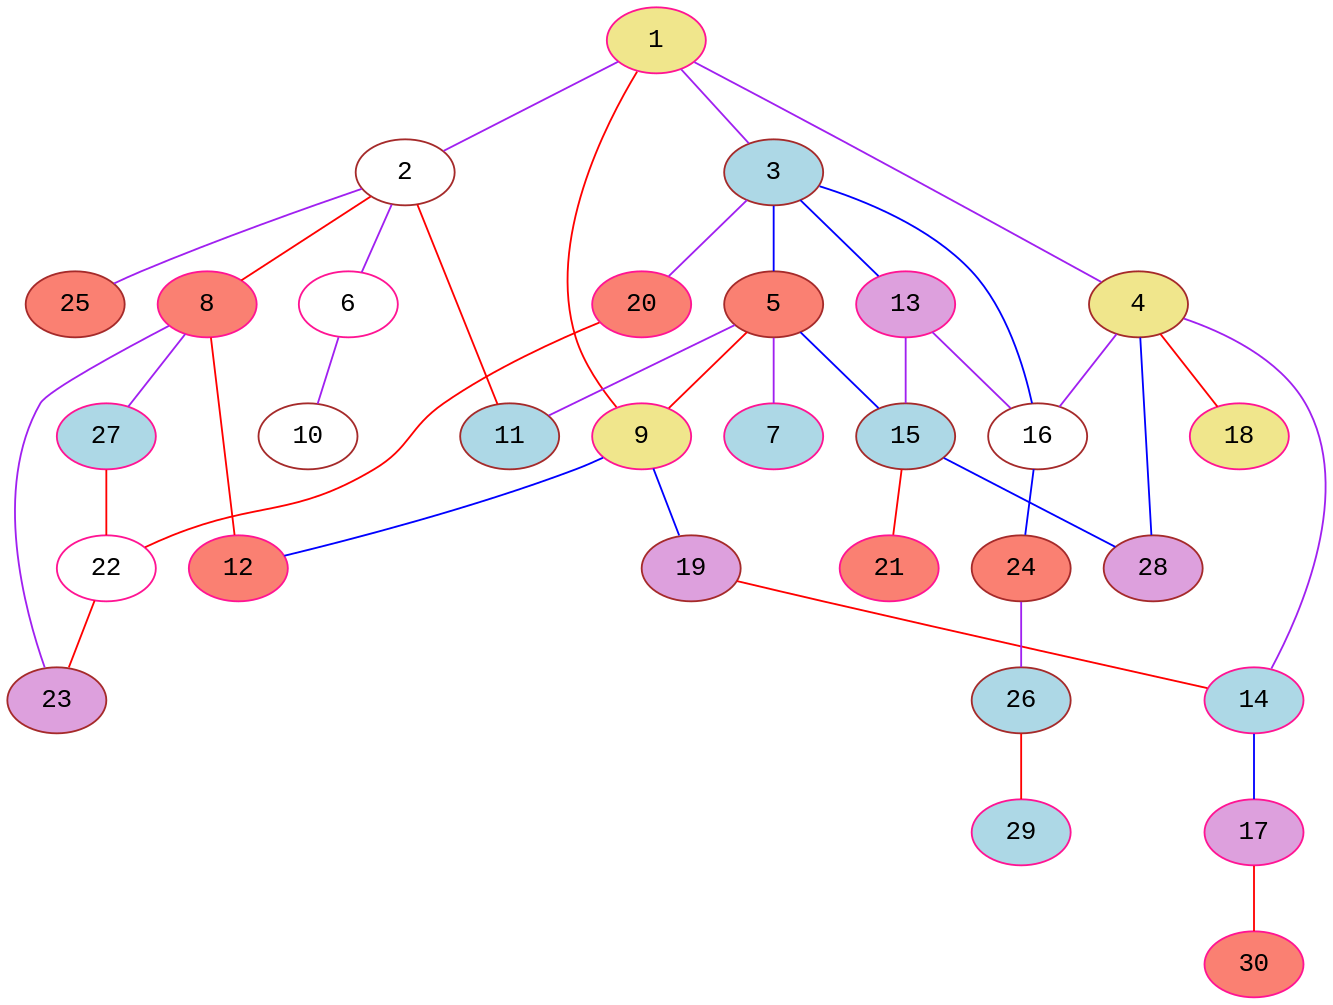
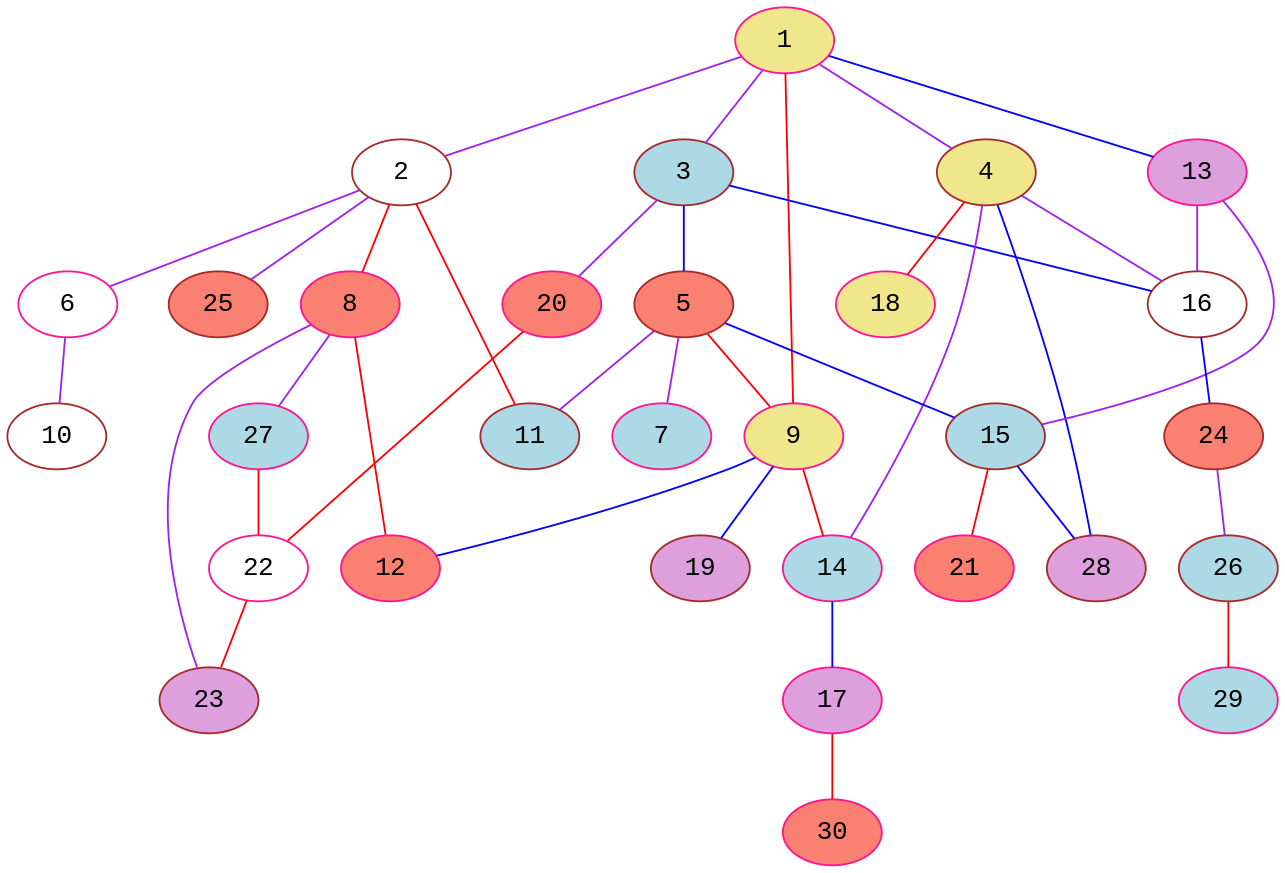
(839, 238) -> (991, 106)
(972, 635) -> (813, 502)
